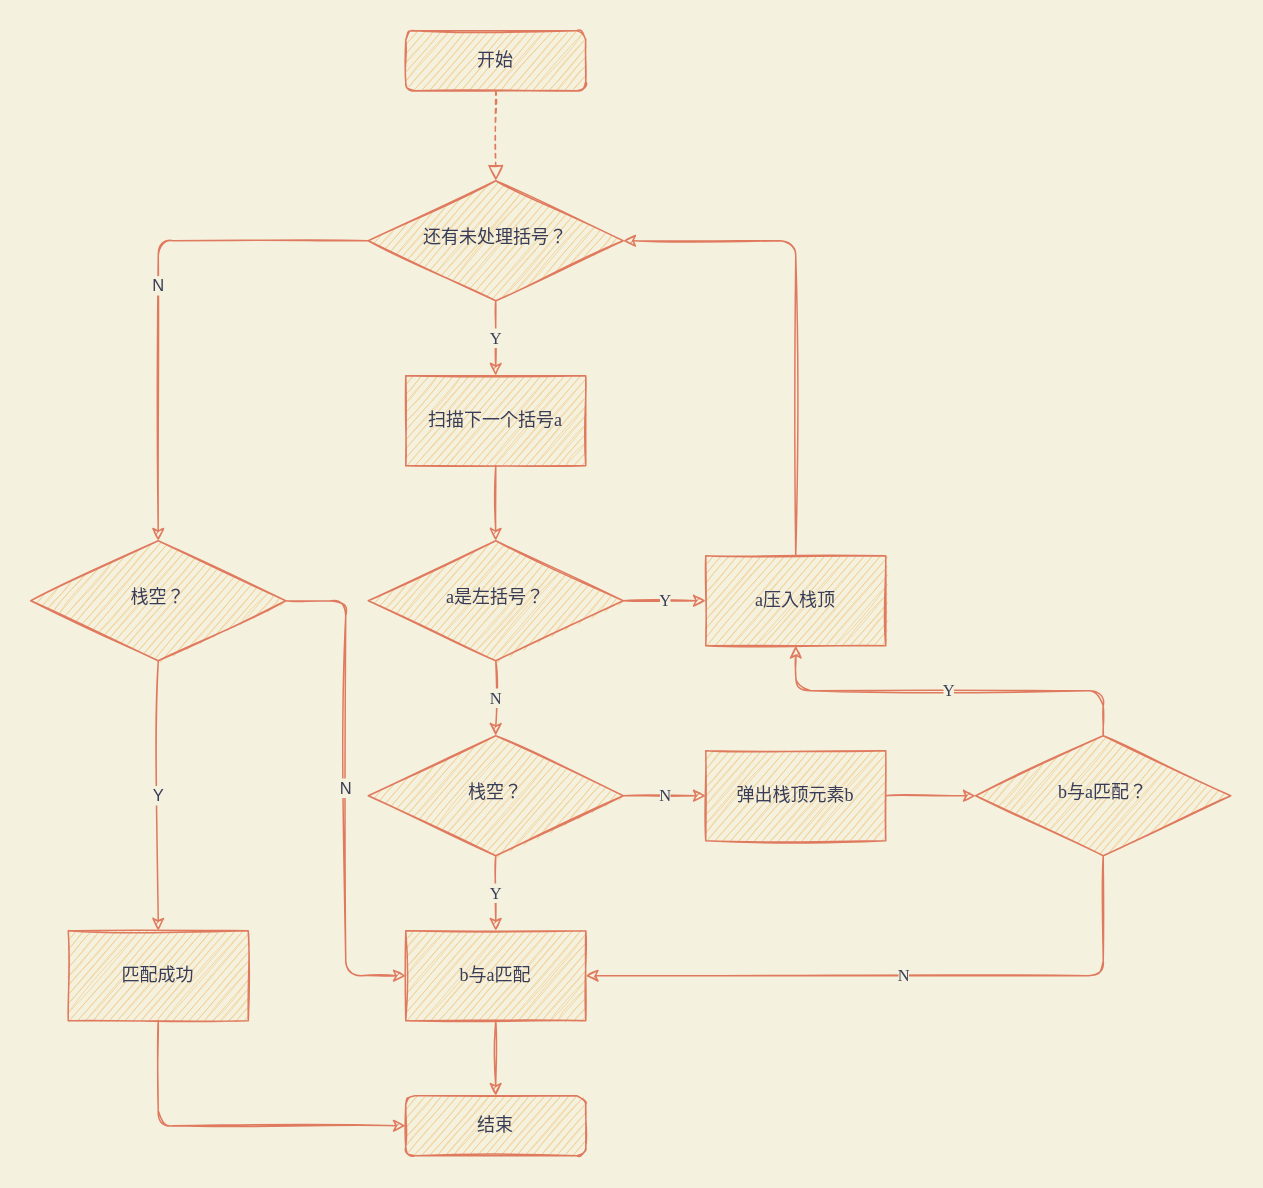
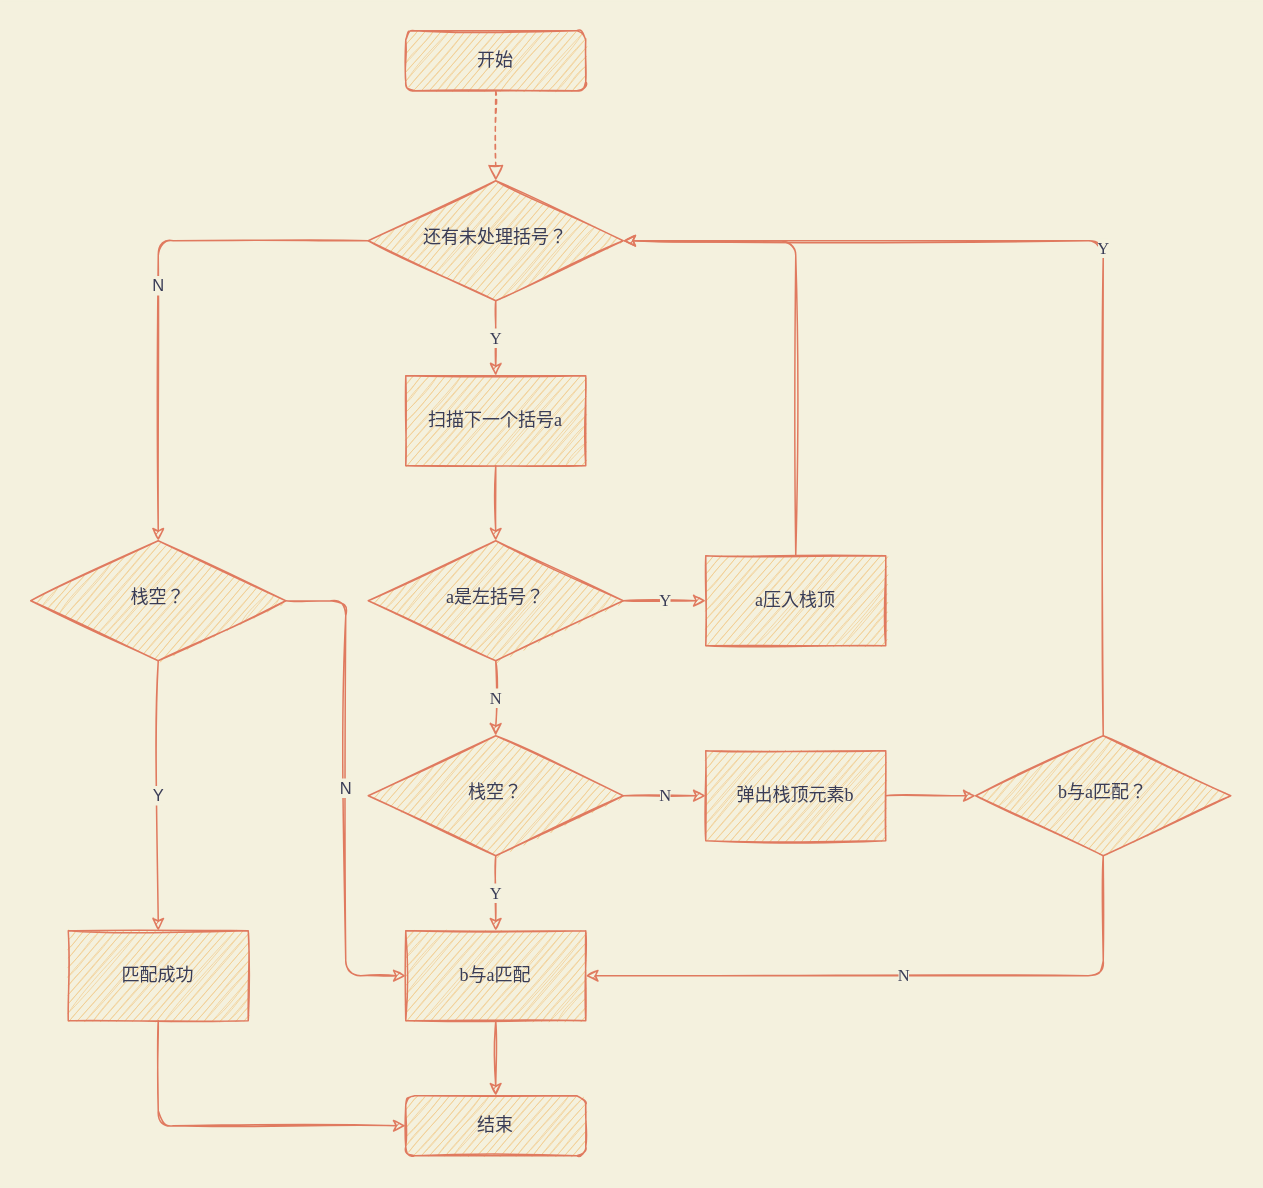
(939, 691) -> (1103, 322)
